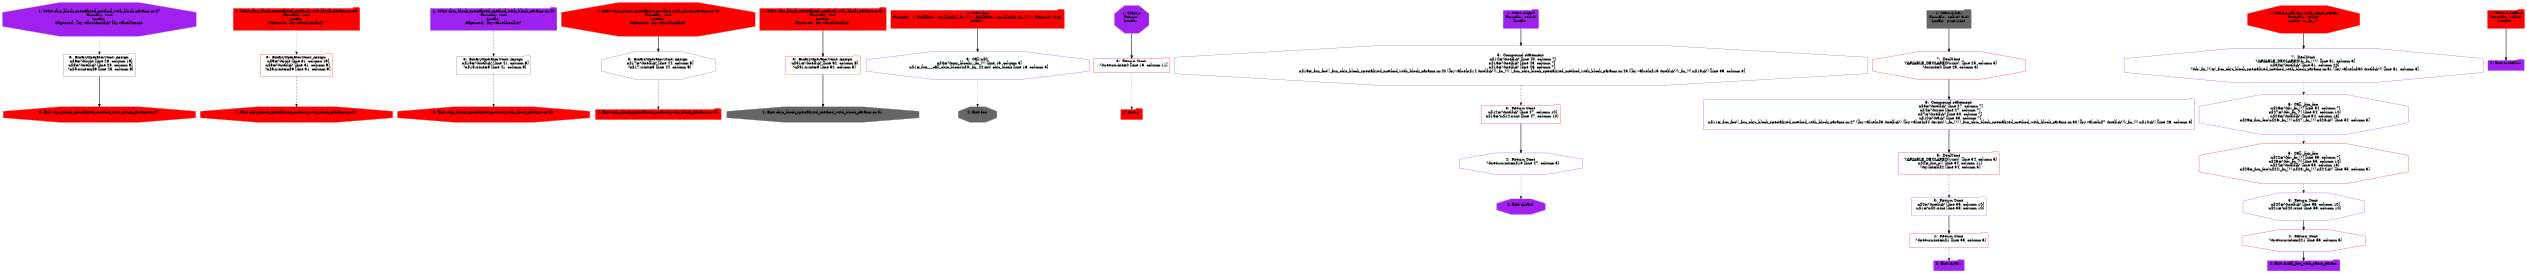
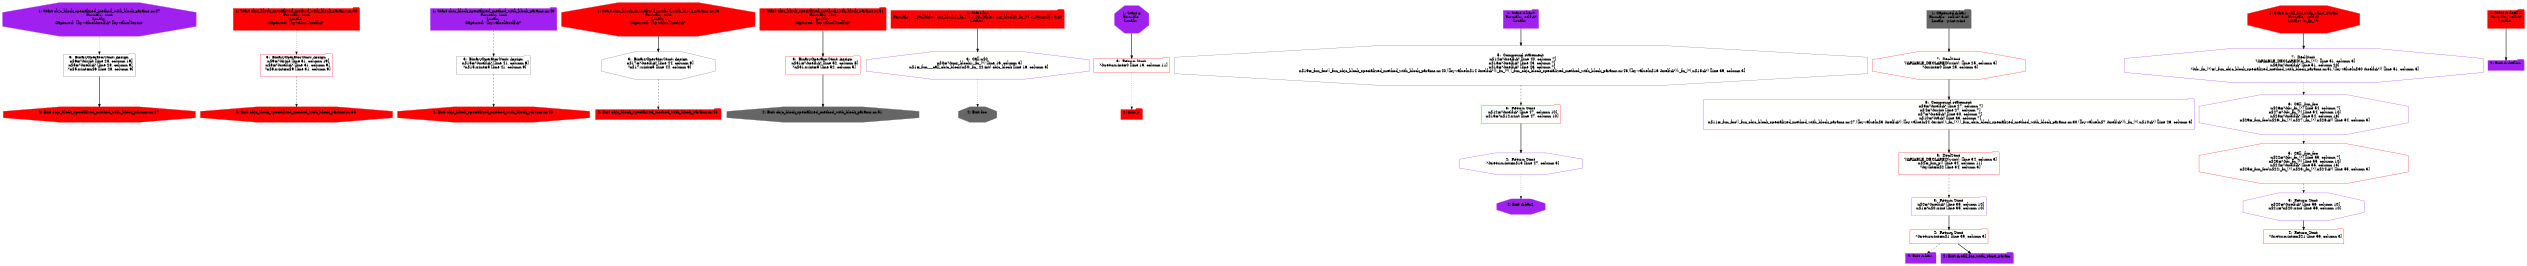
(1132, 19) -> (1132, 19)
(1949, 19) -> (1949, 19)
(2304, 241) -> (2304, 237)
(2304, 255) -> (1963, 248)
